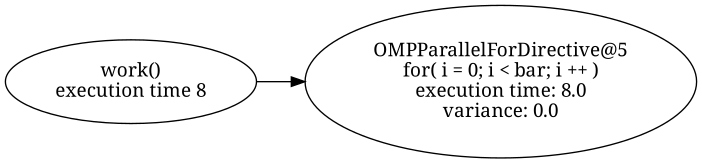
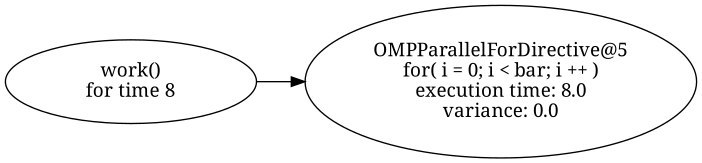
(131, 82) -> (131, 82)
